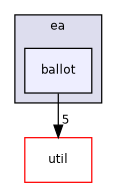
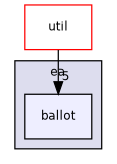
(58, 111) -> (58, 68)
